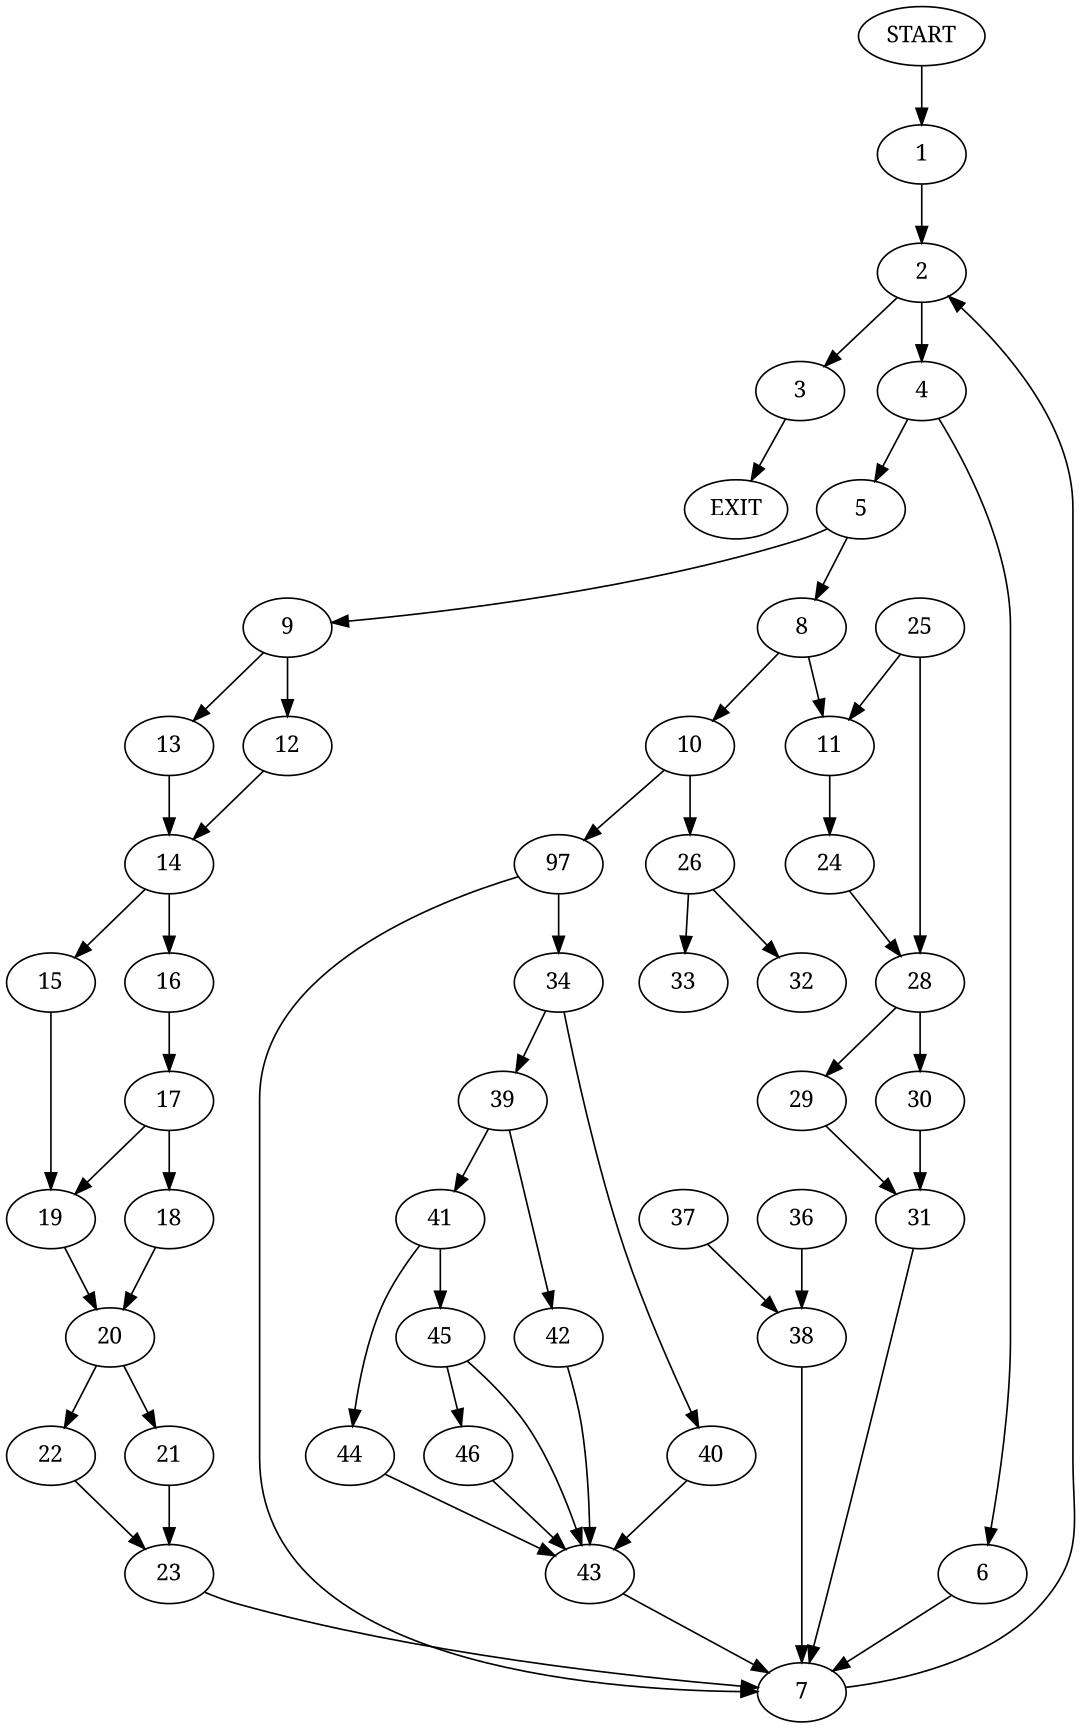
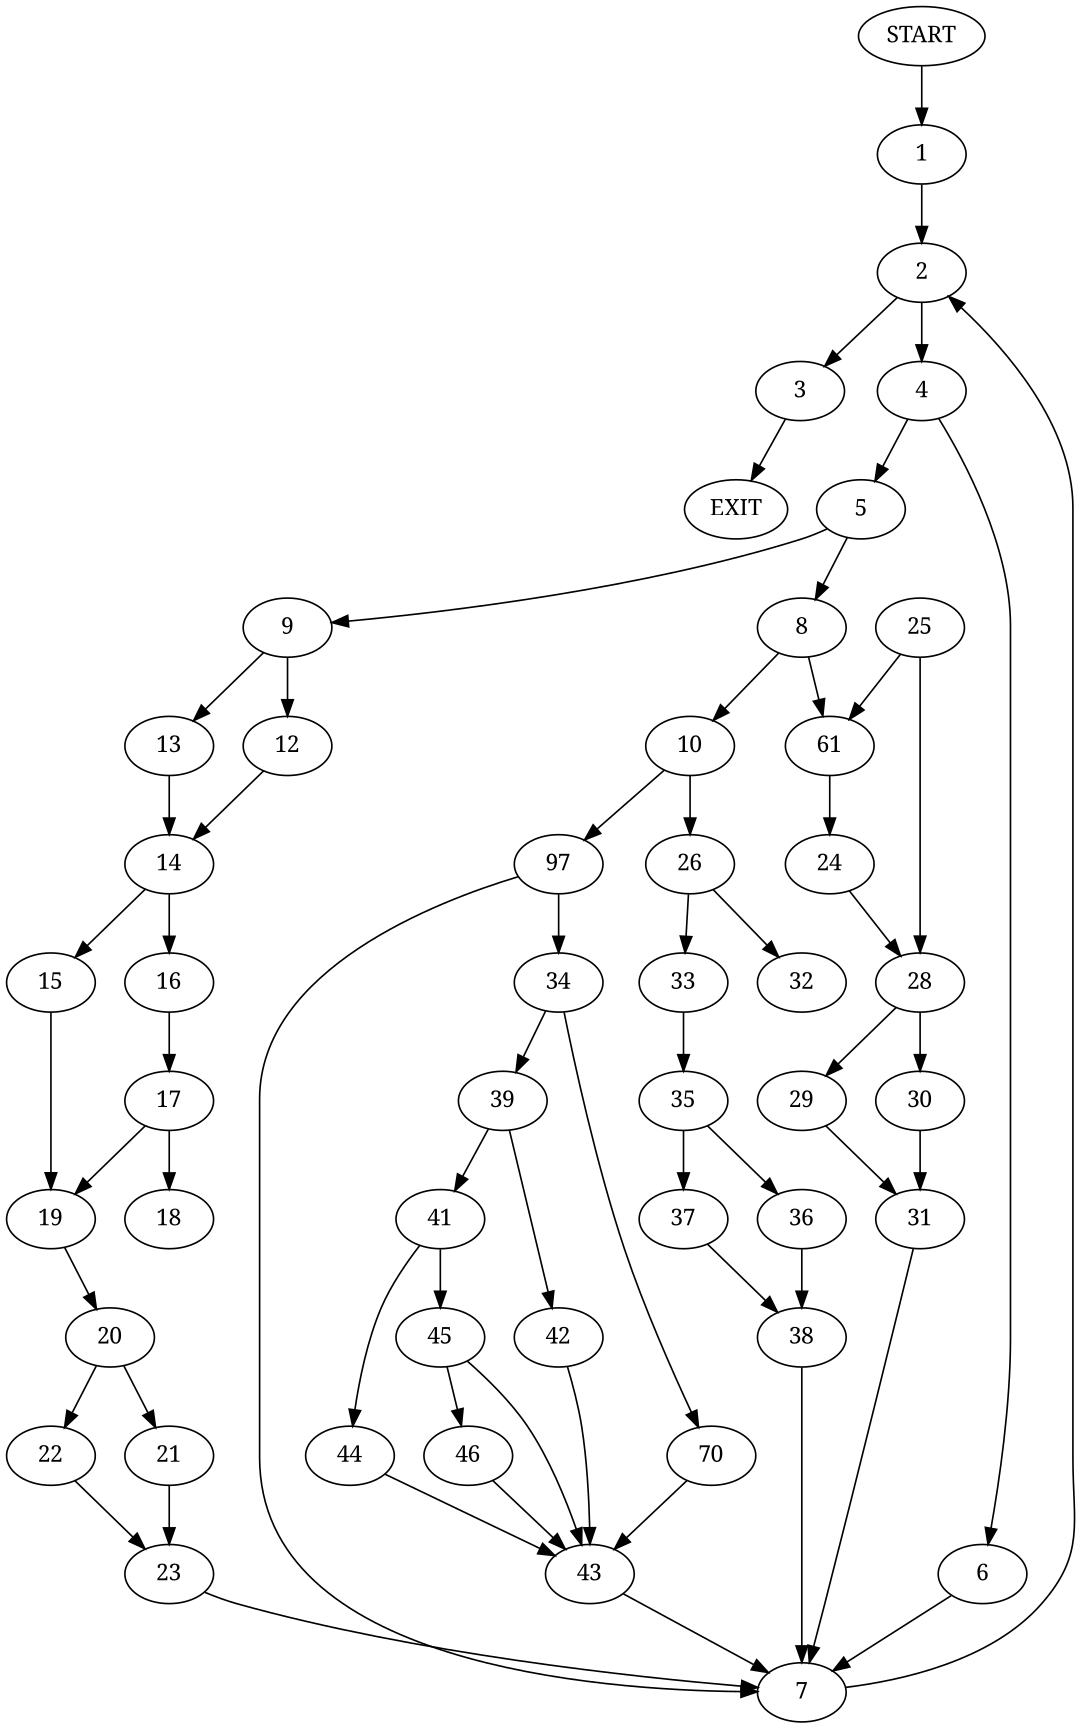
(830, 746) -> (830, 746)
none -> (684, 1101)
(143, 1271) -> none
(711, 1456) -> (711, 1456)
